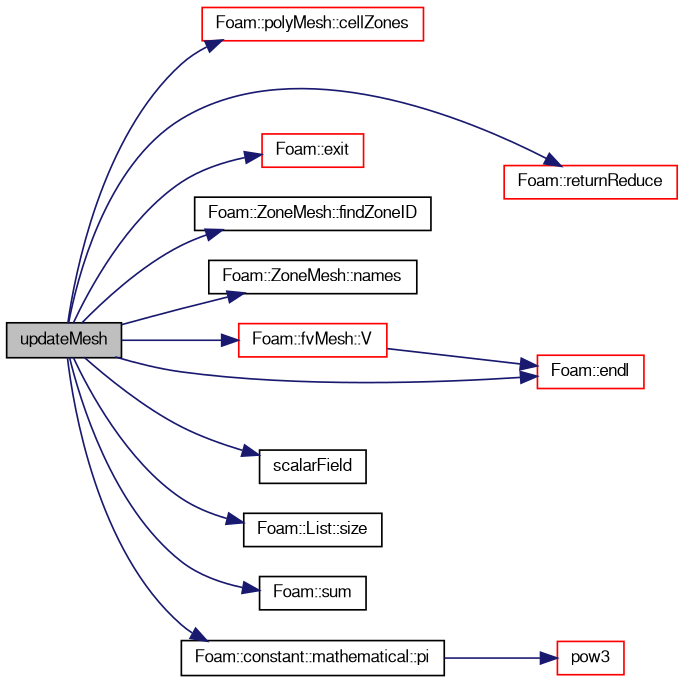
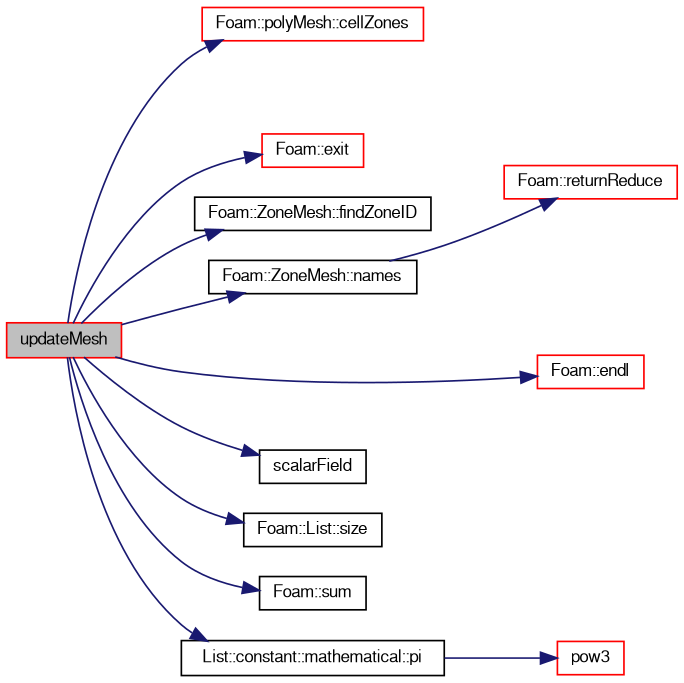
(248, 95) -> (467, 237)
(64, 340) -> (64, 340)
(313, 340) -> none
(313, 658) -> (313, 658)
